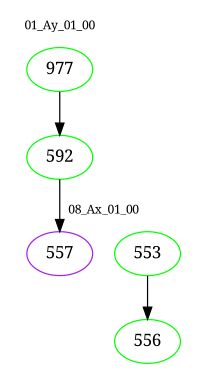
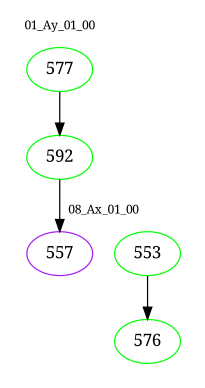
(60, 70) -> (60, 70)
(148, 341) -> (148, 341)
